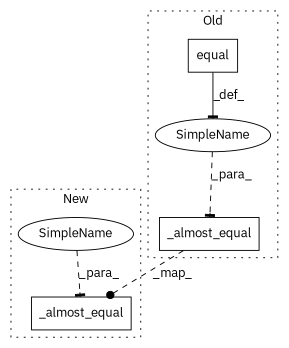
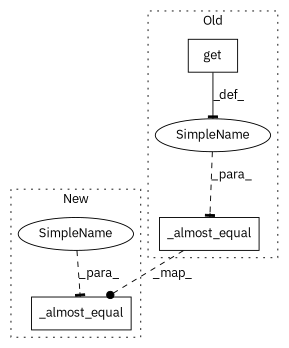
(213, 56) -> (213, 56)
